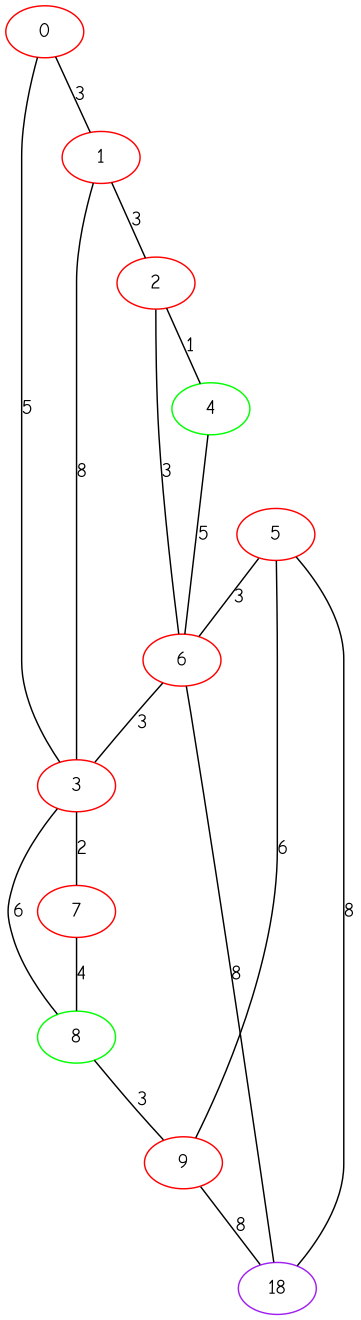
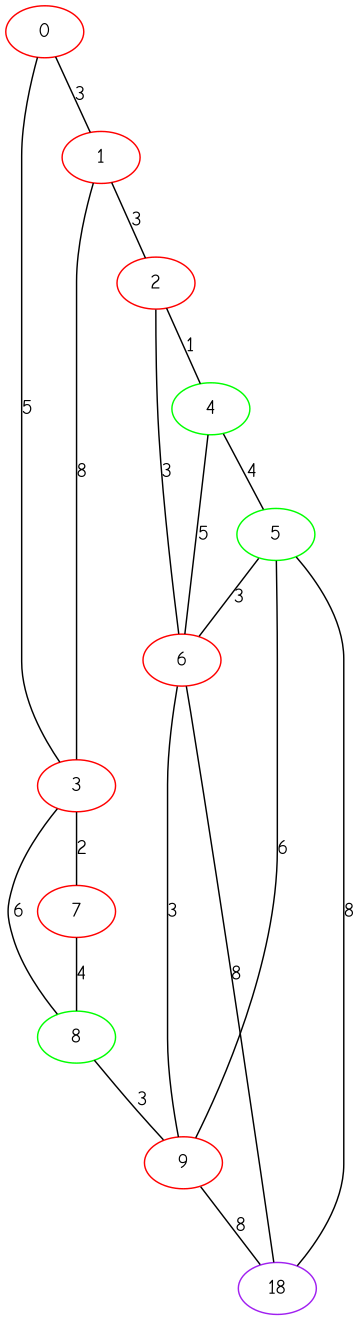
none -> (243, 472)
(276, 534) -> (276, 534)
(128, 722) -> (168, 912)
